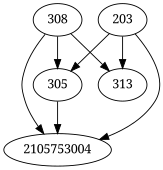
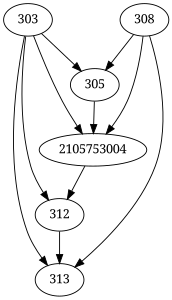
(123, 20) -> (28, 20)
none -> (60, 215)
